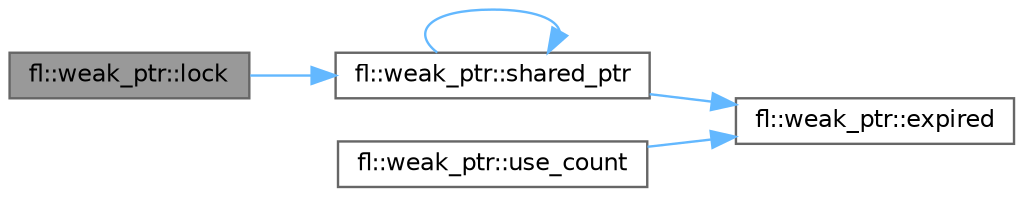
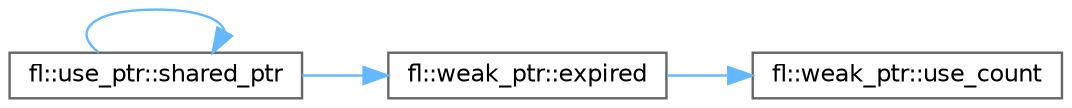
(129, 76) -> none
(493, 76) -> (156, 76)
(679, 143) -> (698, 76)
